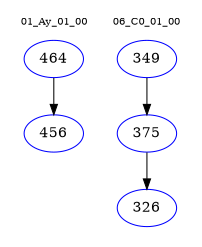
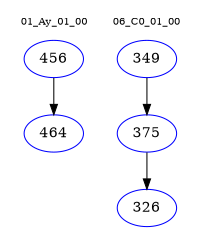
(54, 91) -> (54, 91)
